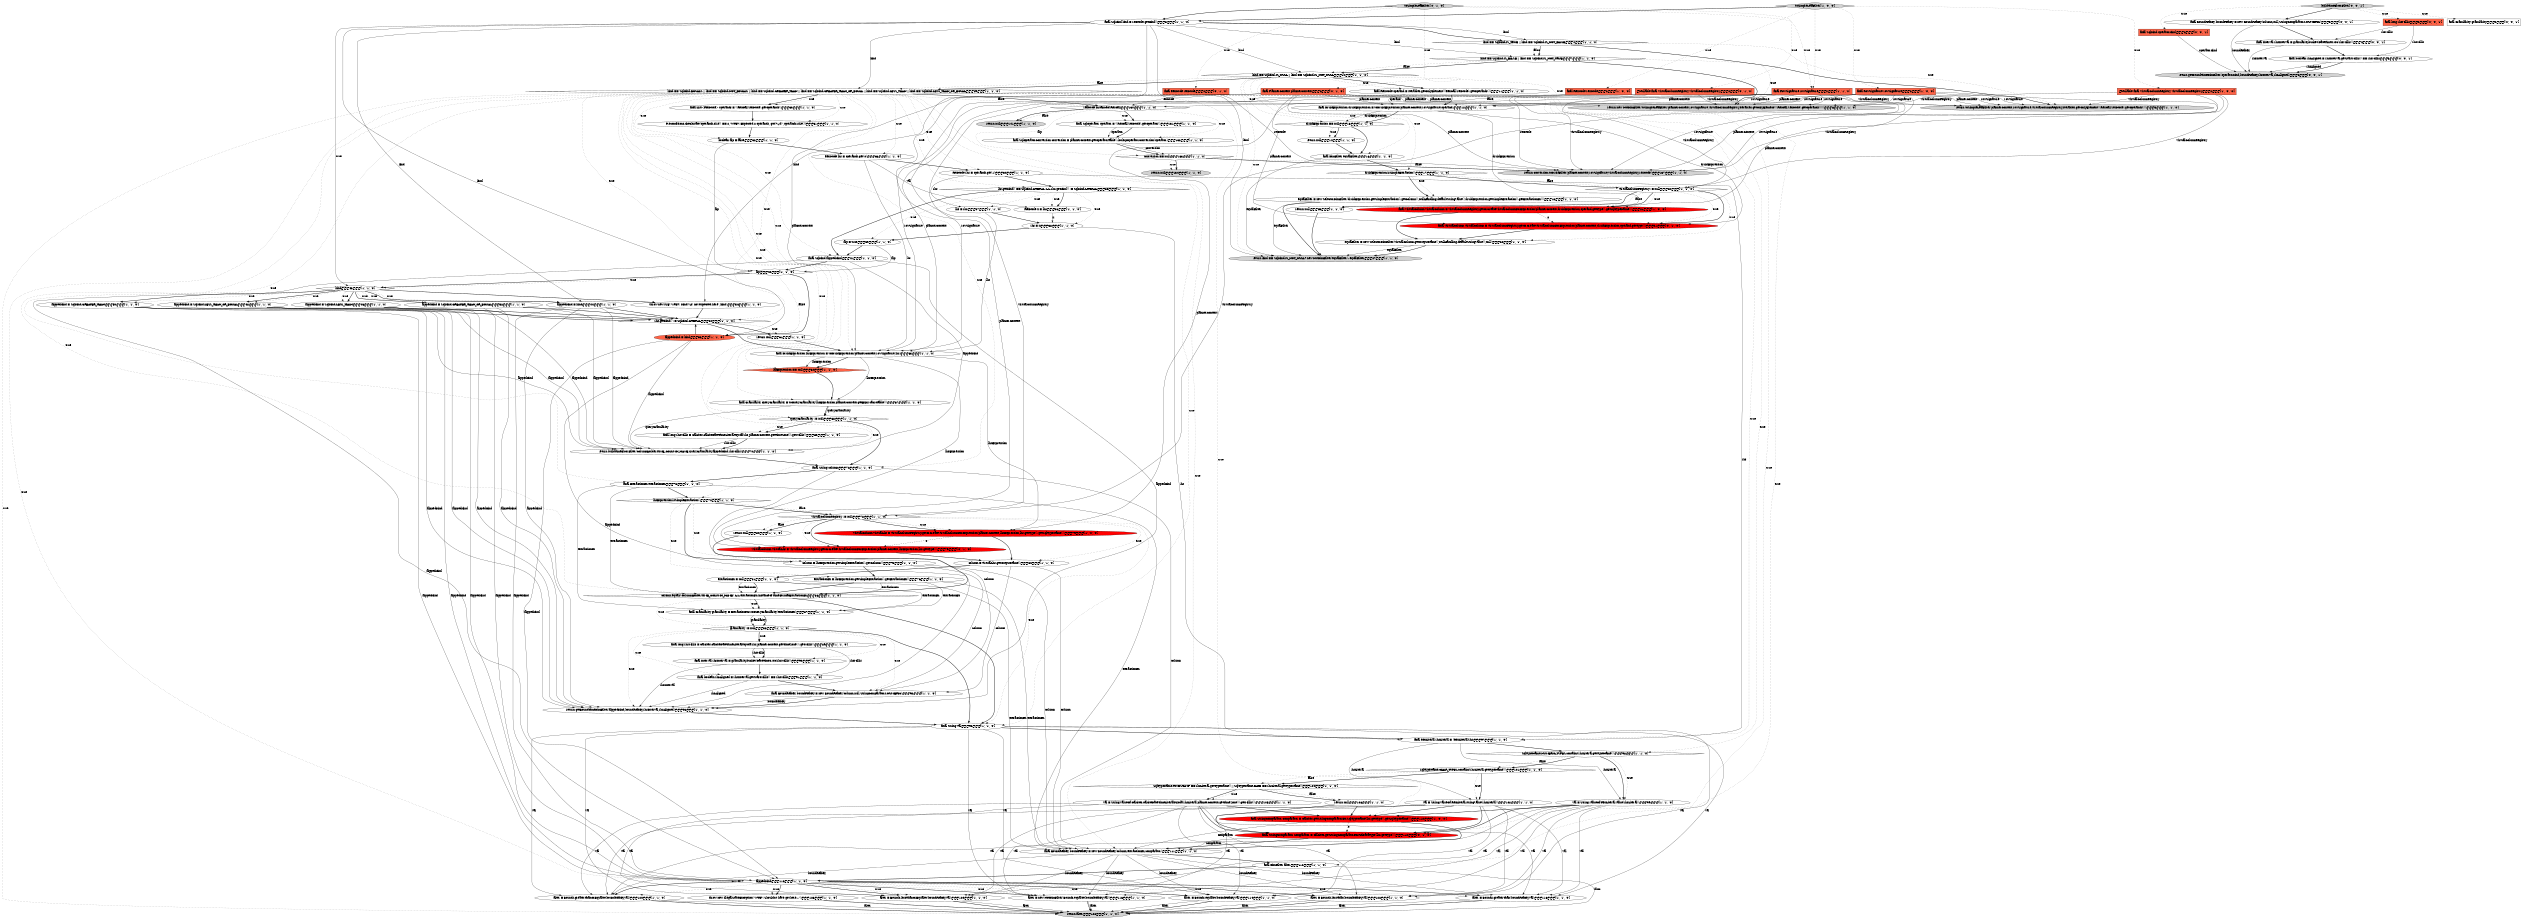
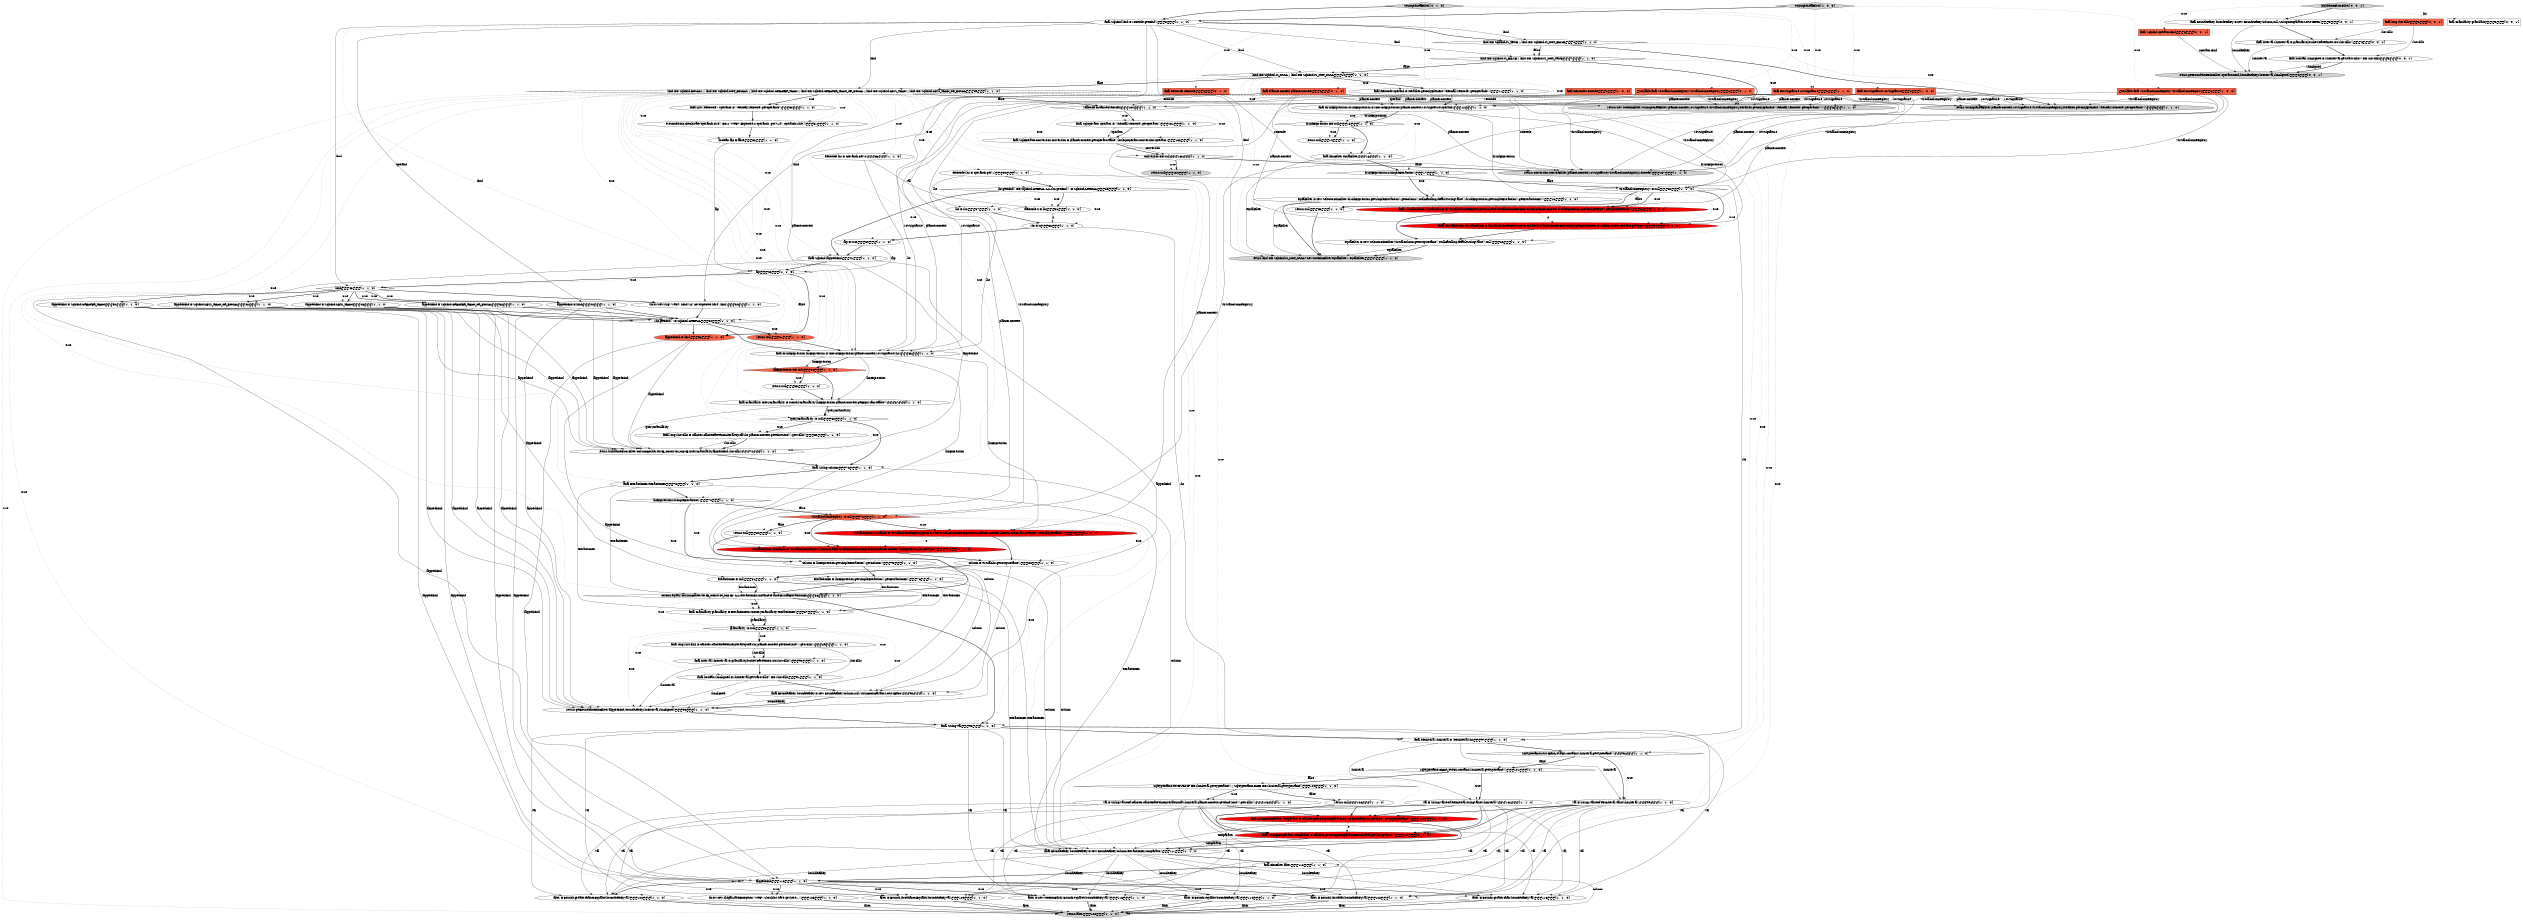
(2375, 14) -> none
(2425, 14) -> (2425, 14)
(402, 28) -> (402, 28)
(1708, 48) -> none
(1490, 100) -> (1490, 100)
(1011, 124) -> none
(1040, 132) -> (1040, 132)
(804, 148) -> none
(1343, 148) -> (1343, 148)
(339, 157) -> (339, 157)
(402, 165) -> (402, 165)
(930, 165) -> none
(935, 189) -> (935, 189)
(696, 330) -> (693, 328)
(781, 338) -> (781, 338)
none -> (796, 386)
(849, 517) -> (849, 517)
(474, 640) -> (527, 446)
(908, 646) -> none
(1598, 890) -> (1598, 890)
